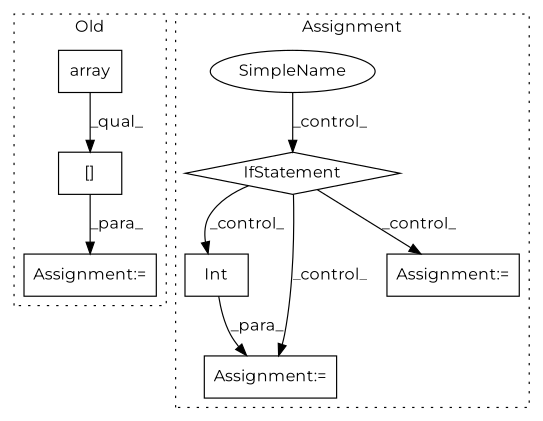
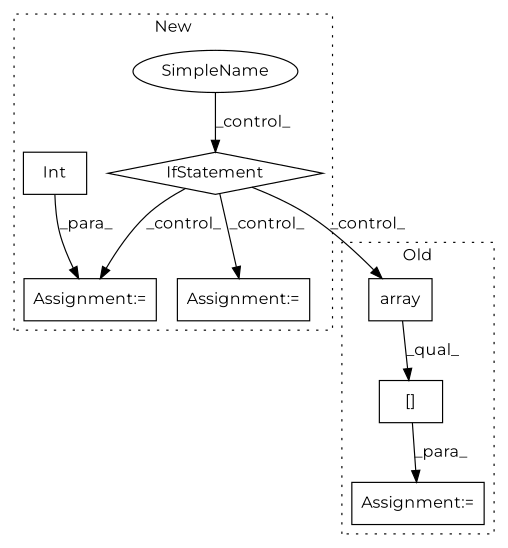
(352, 28) -> (173, 28)
(216, 207) -> (318, 221)
